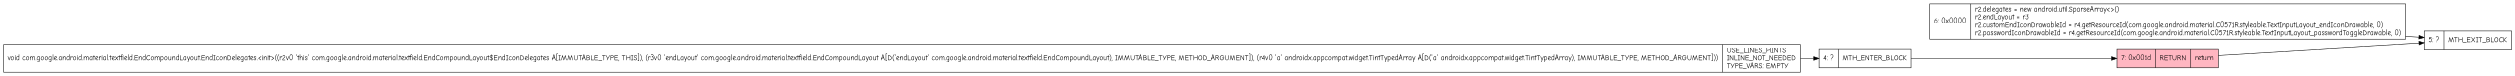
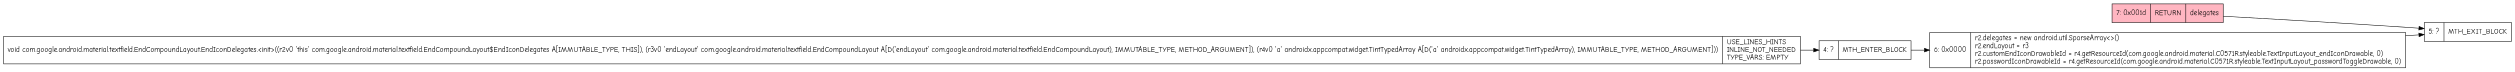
(2011, 58) -> (1918, 50)
(2205, 58) -> (2205, 13)
